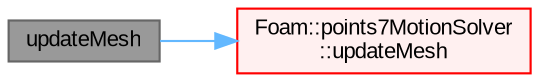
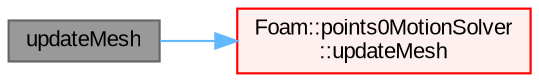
(384, 41) -> (384, 41)
